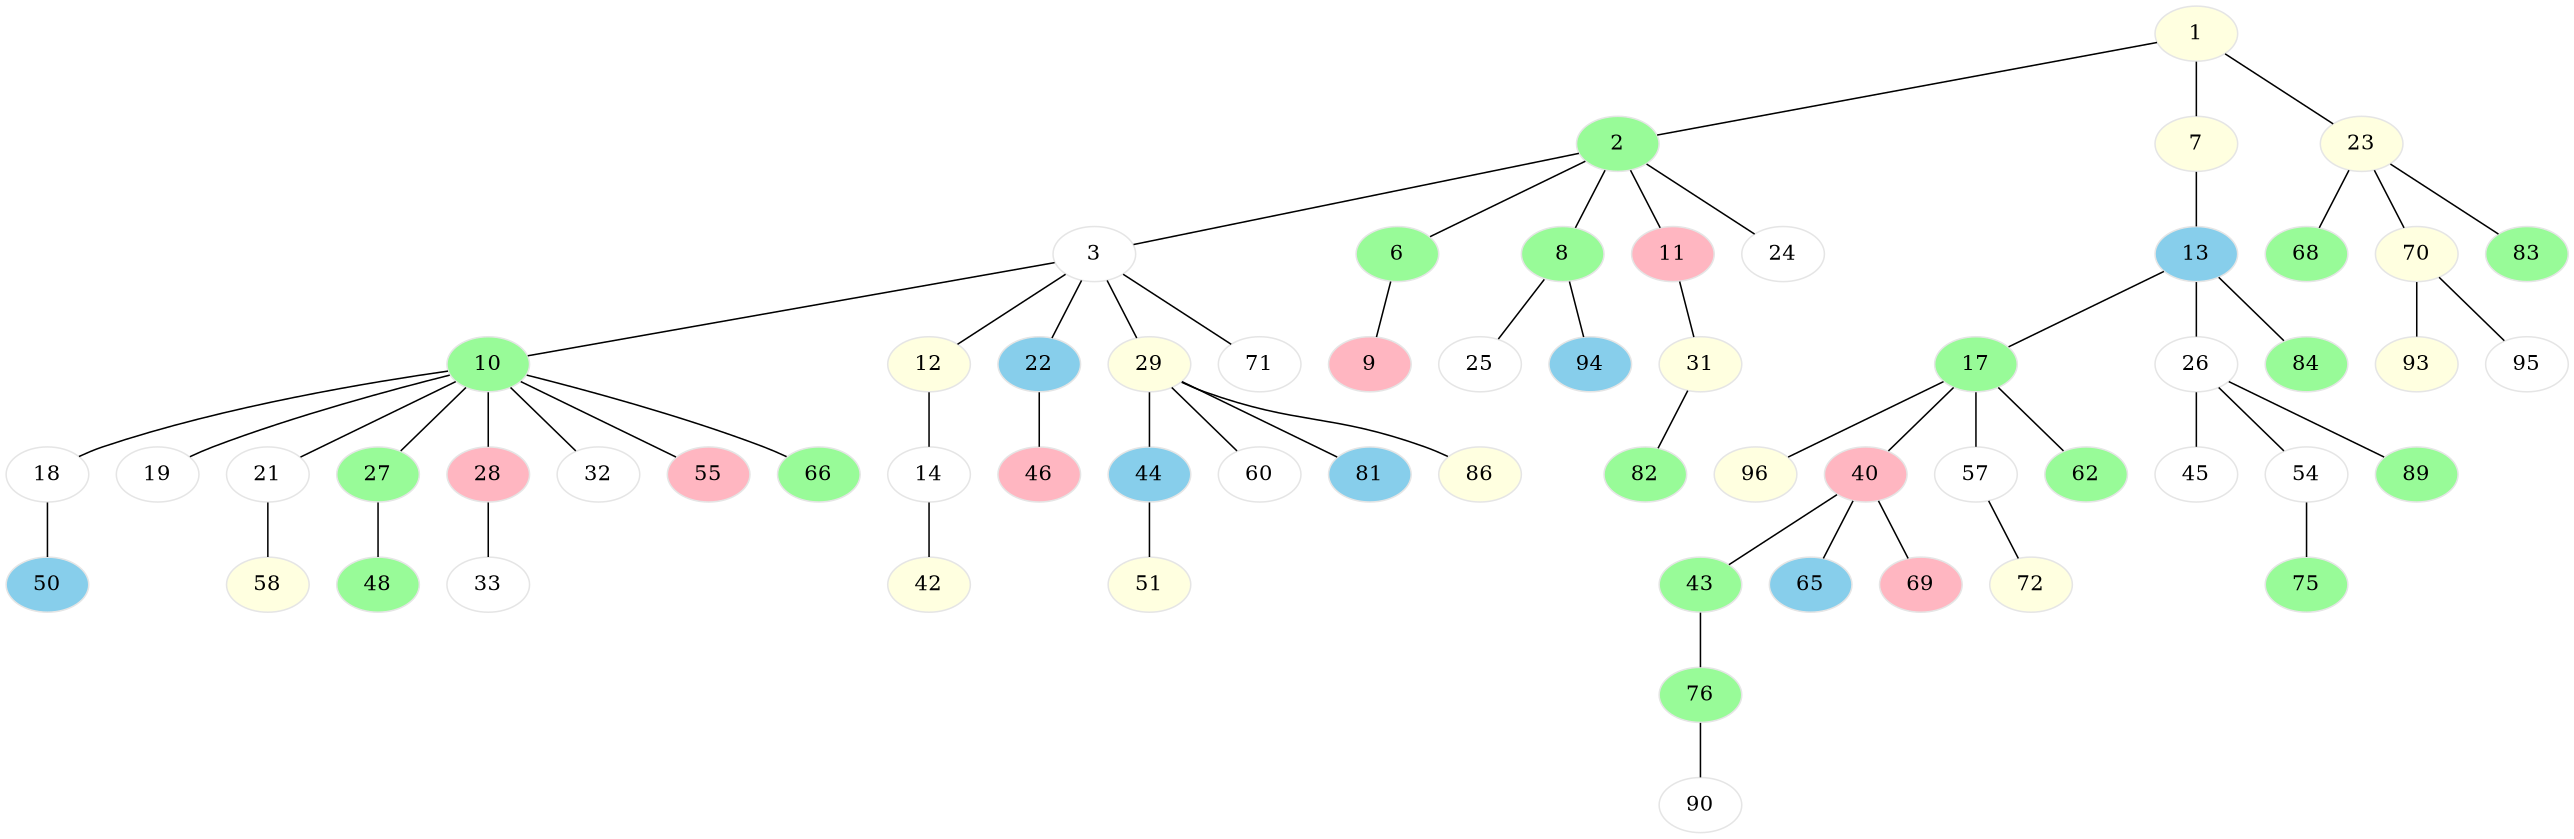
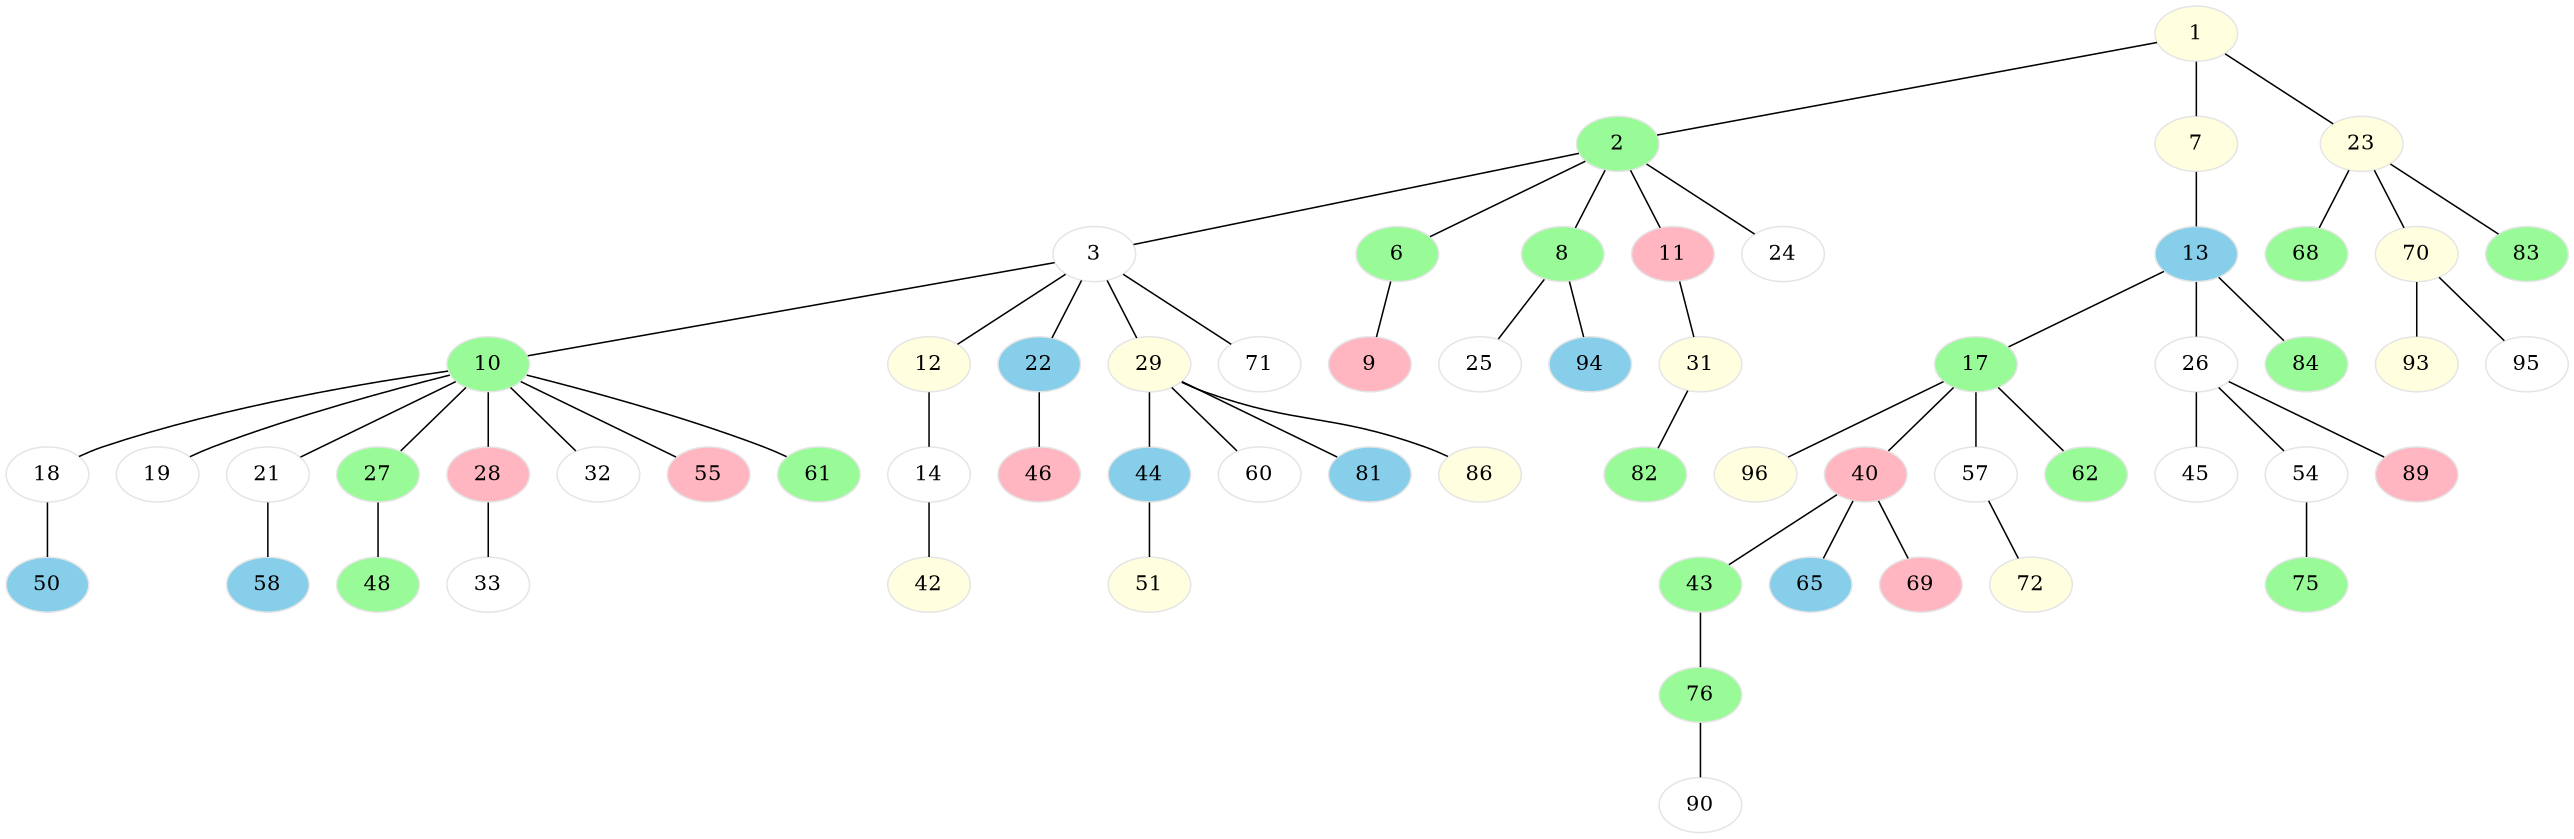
(819, 474) -> (819, 474)
(2417, 474) -> (2417, 474)
(268, 585) -> (268, 585)
